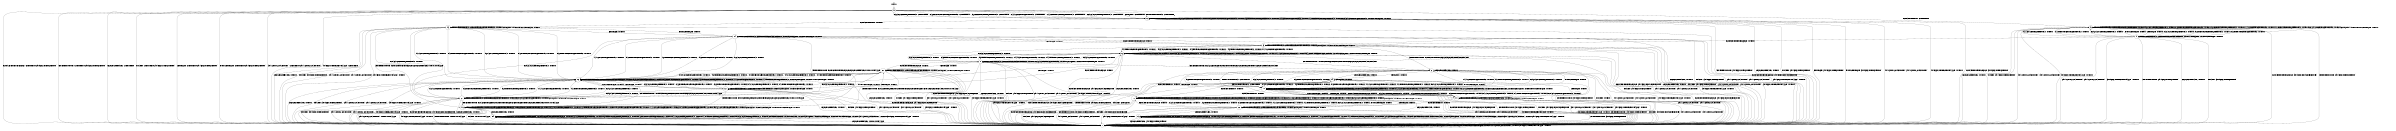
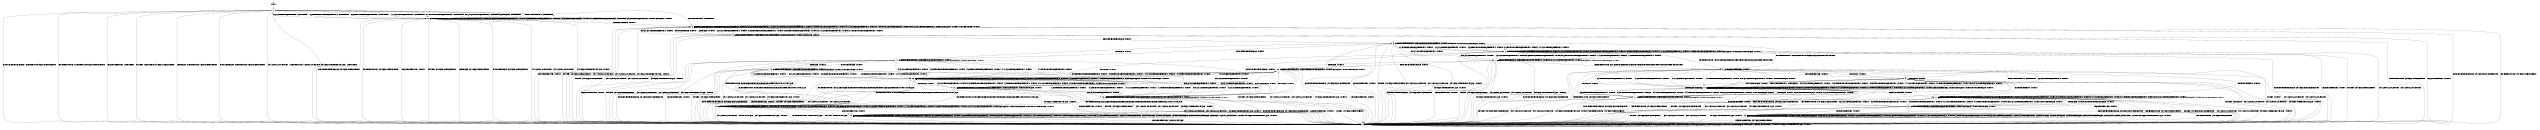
(798, 23) -> (560, 22)
